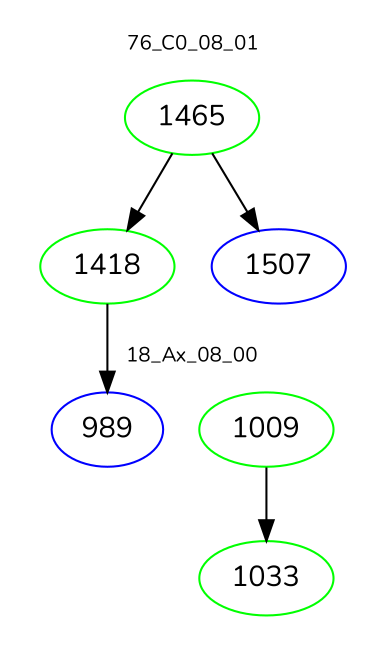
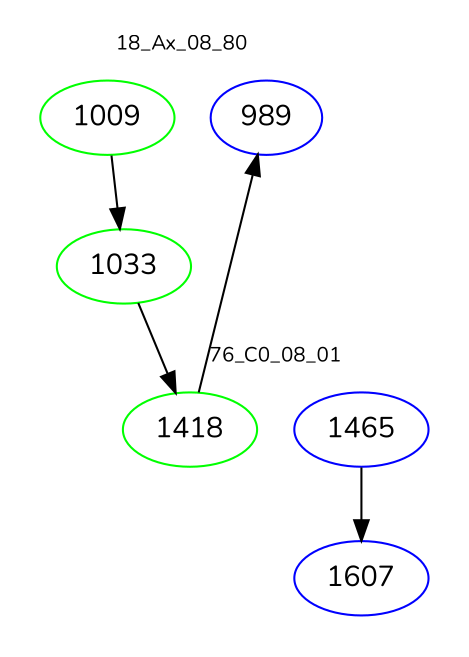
(192, 118) -> (361, 430)
(155, 183) -> (158, 351)
(279, 266) -> (361, 578)
(192, 356) -> (182, 44)
